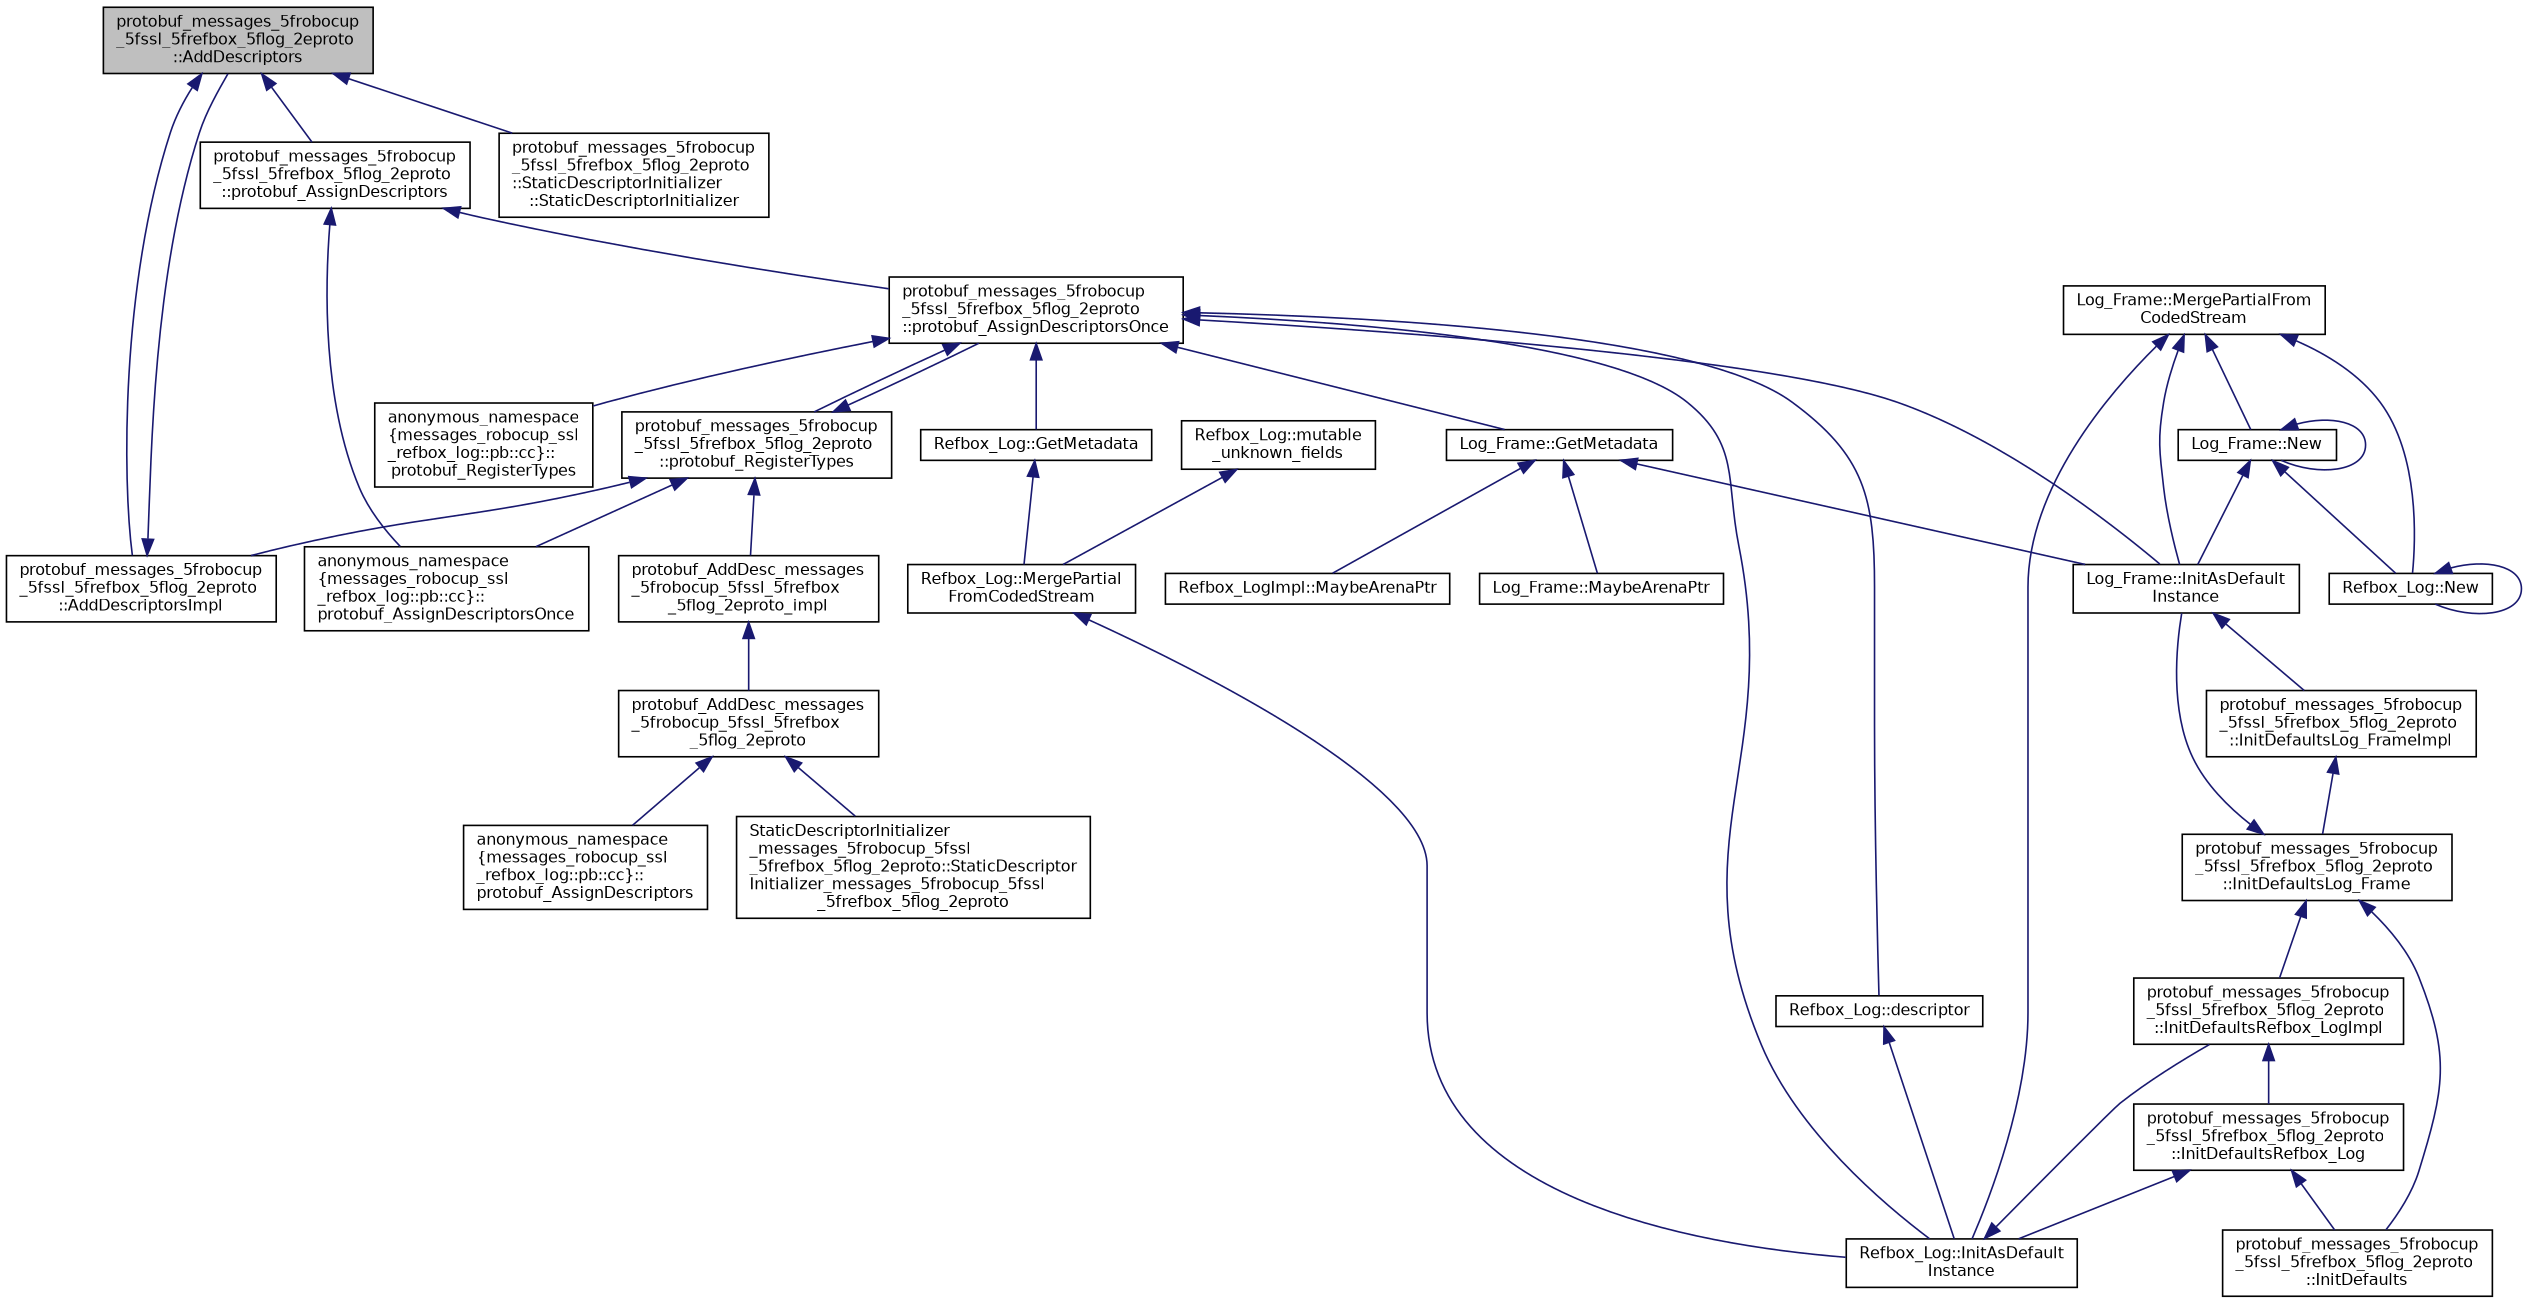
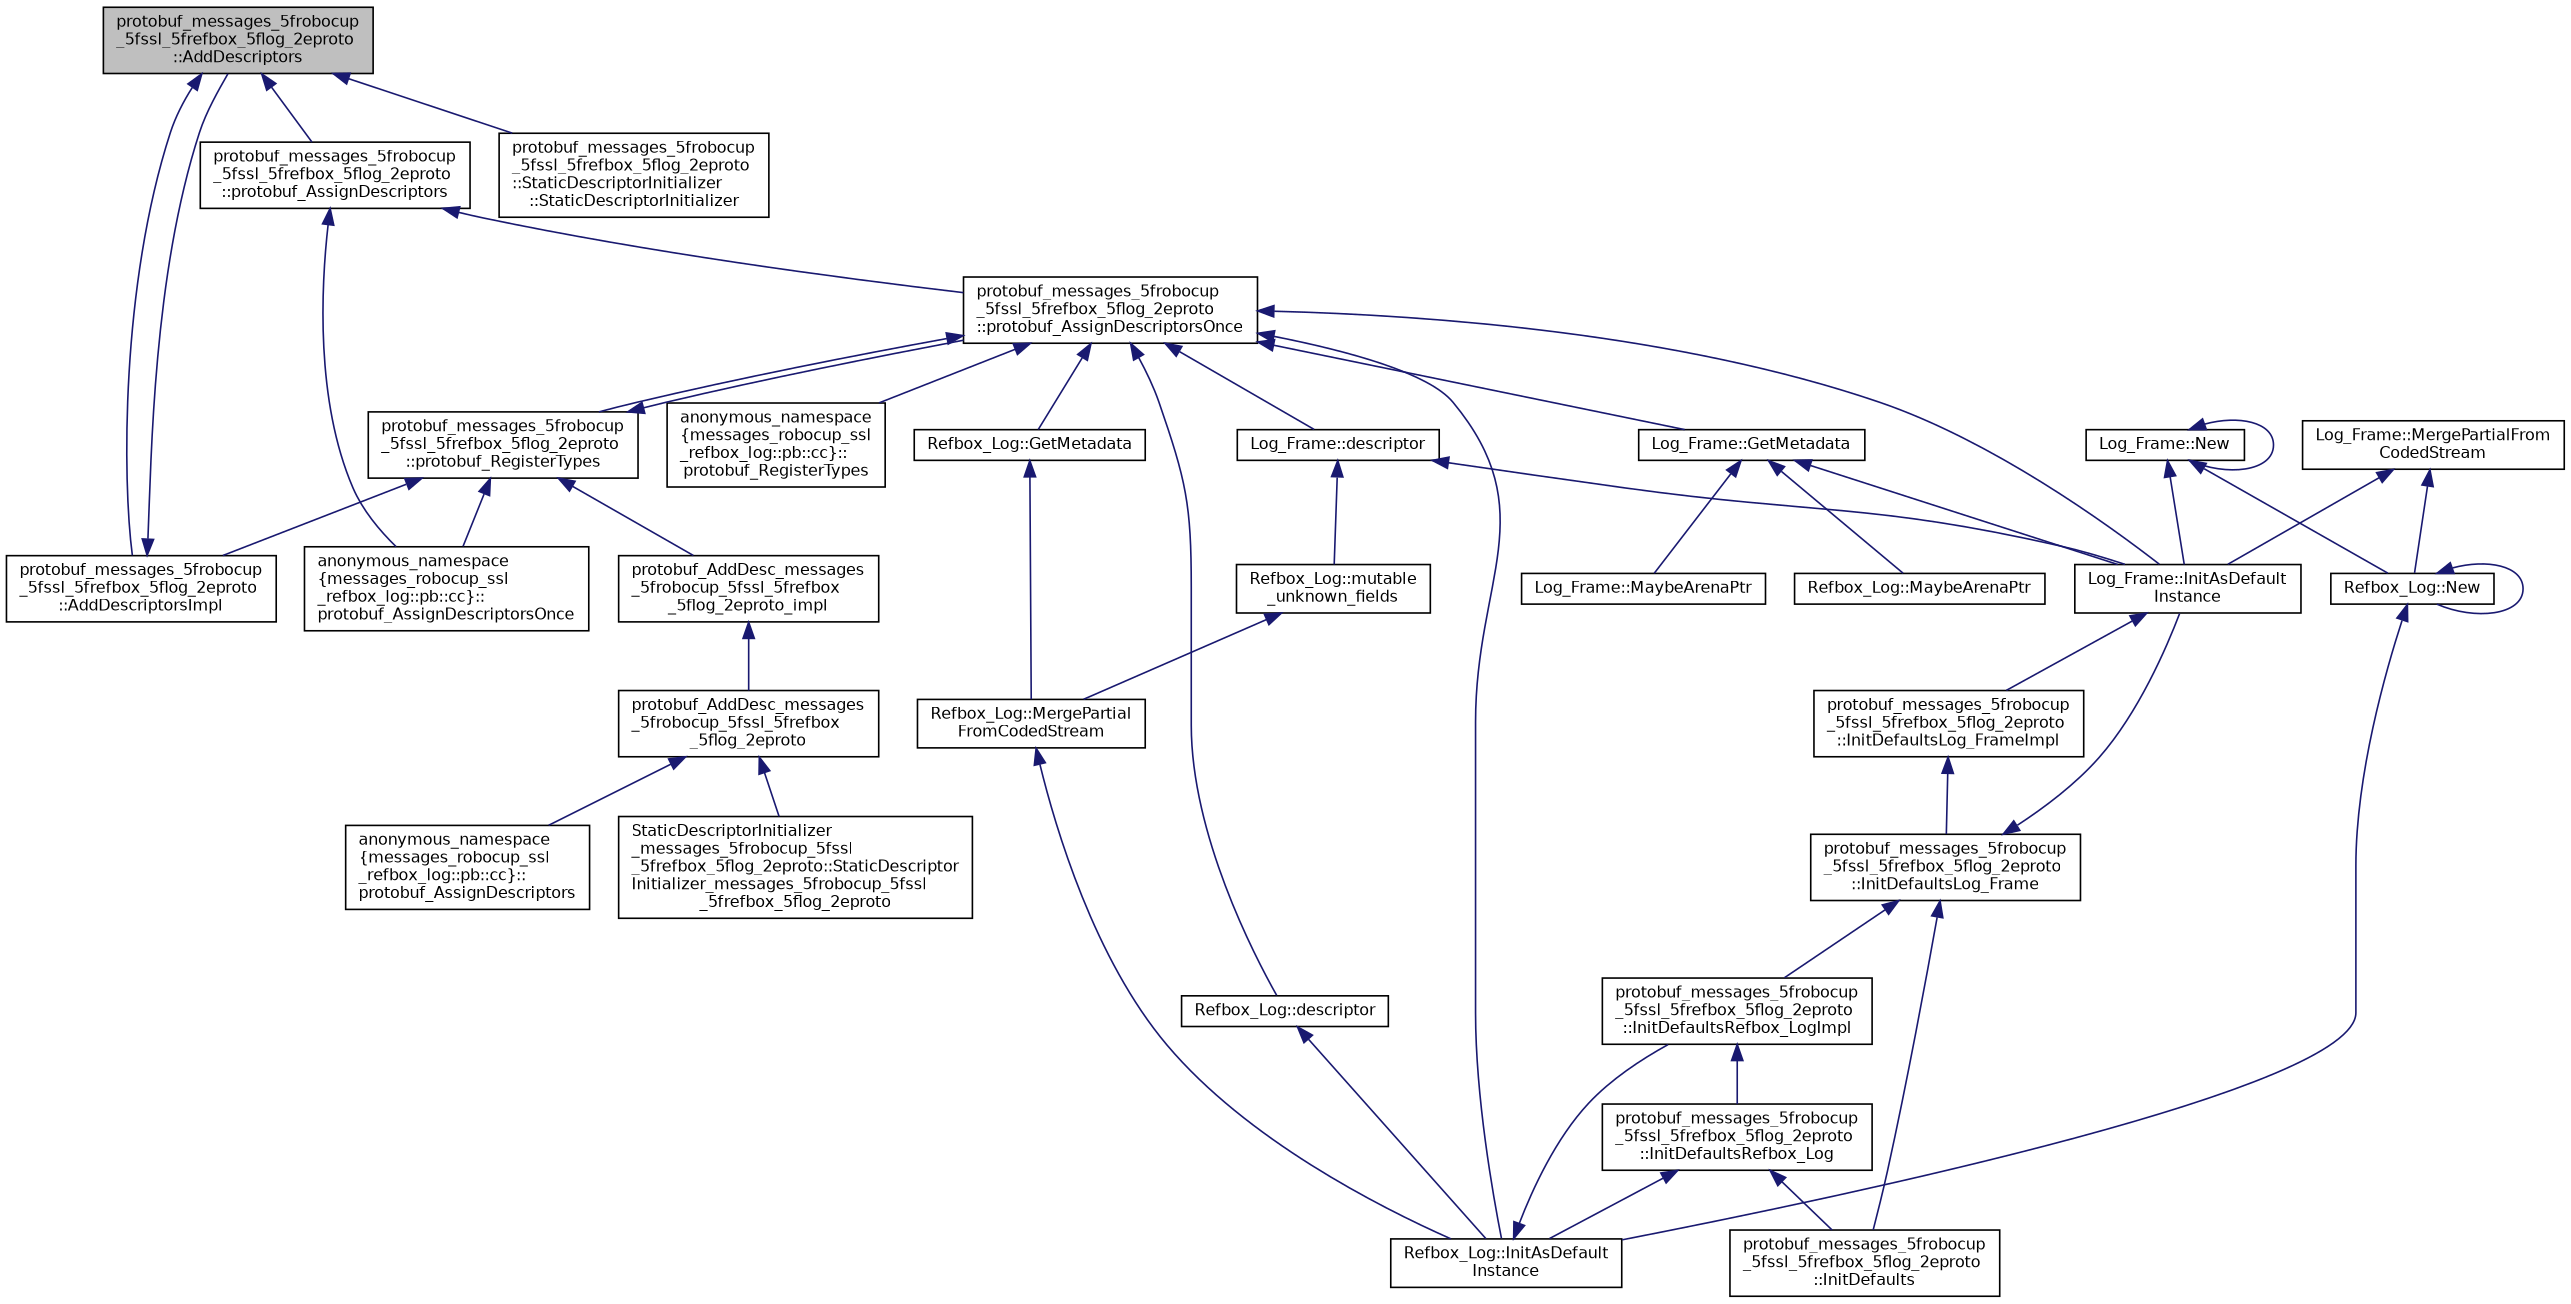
(2232, 390) -> none
none -> (1338, 445)
(1308, 589) -> (1920, 589)
(2028, 777) -> (2193, 1103)
